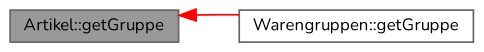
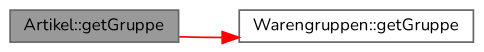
(218, 15) -> (201, 37)
